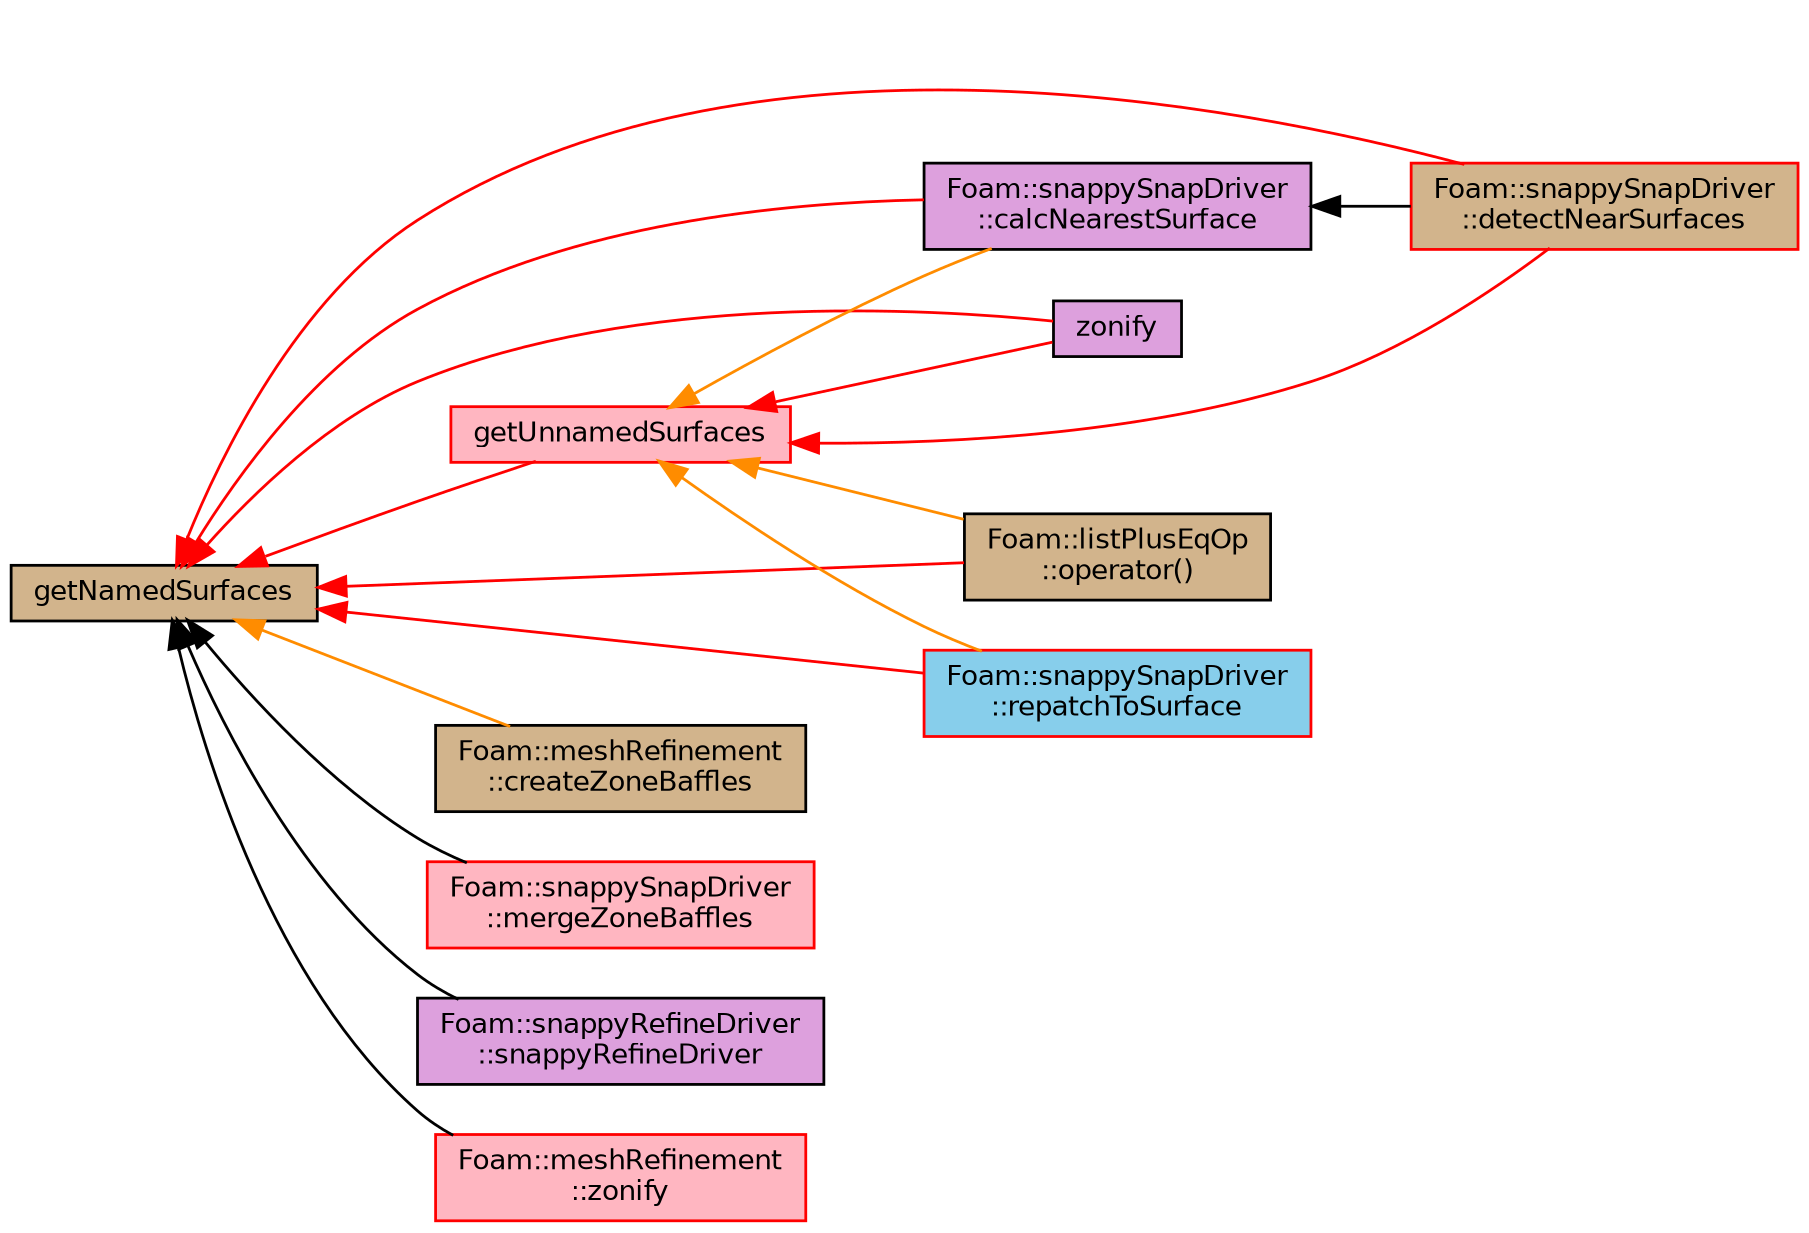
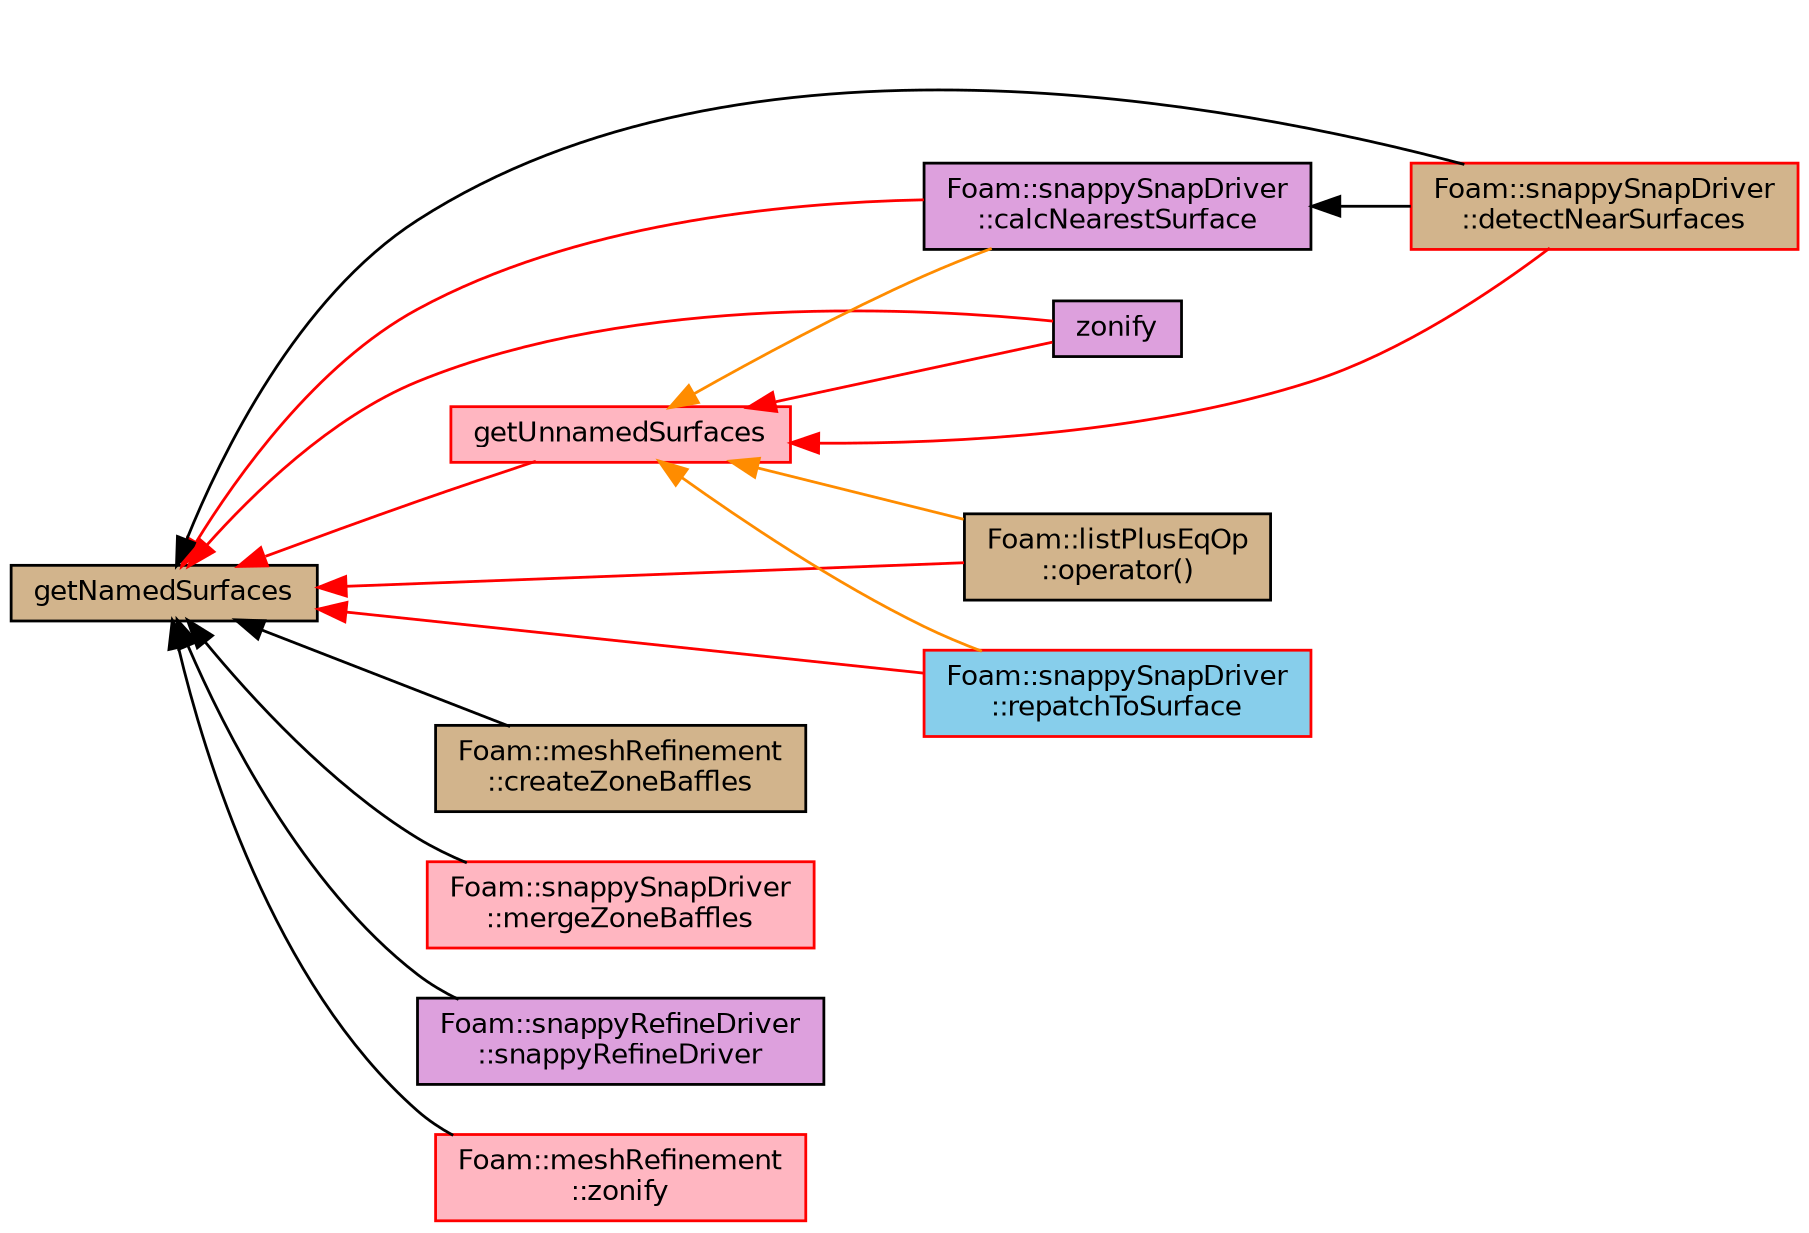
(734, 108) -> (734, 108)
(386, 678) -> (386, 678)
